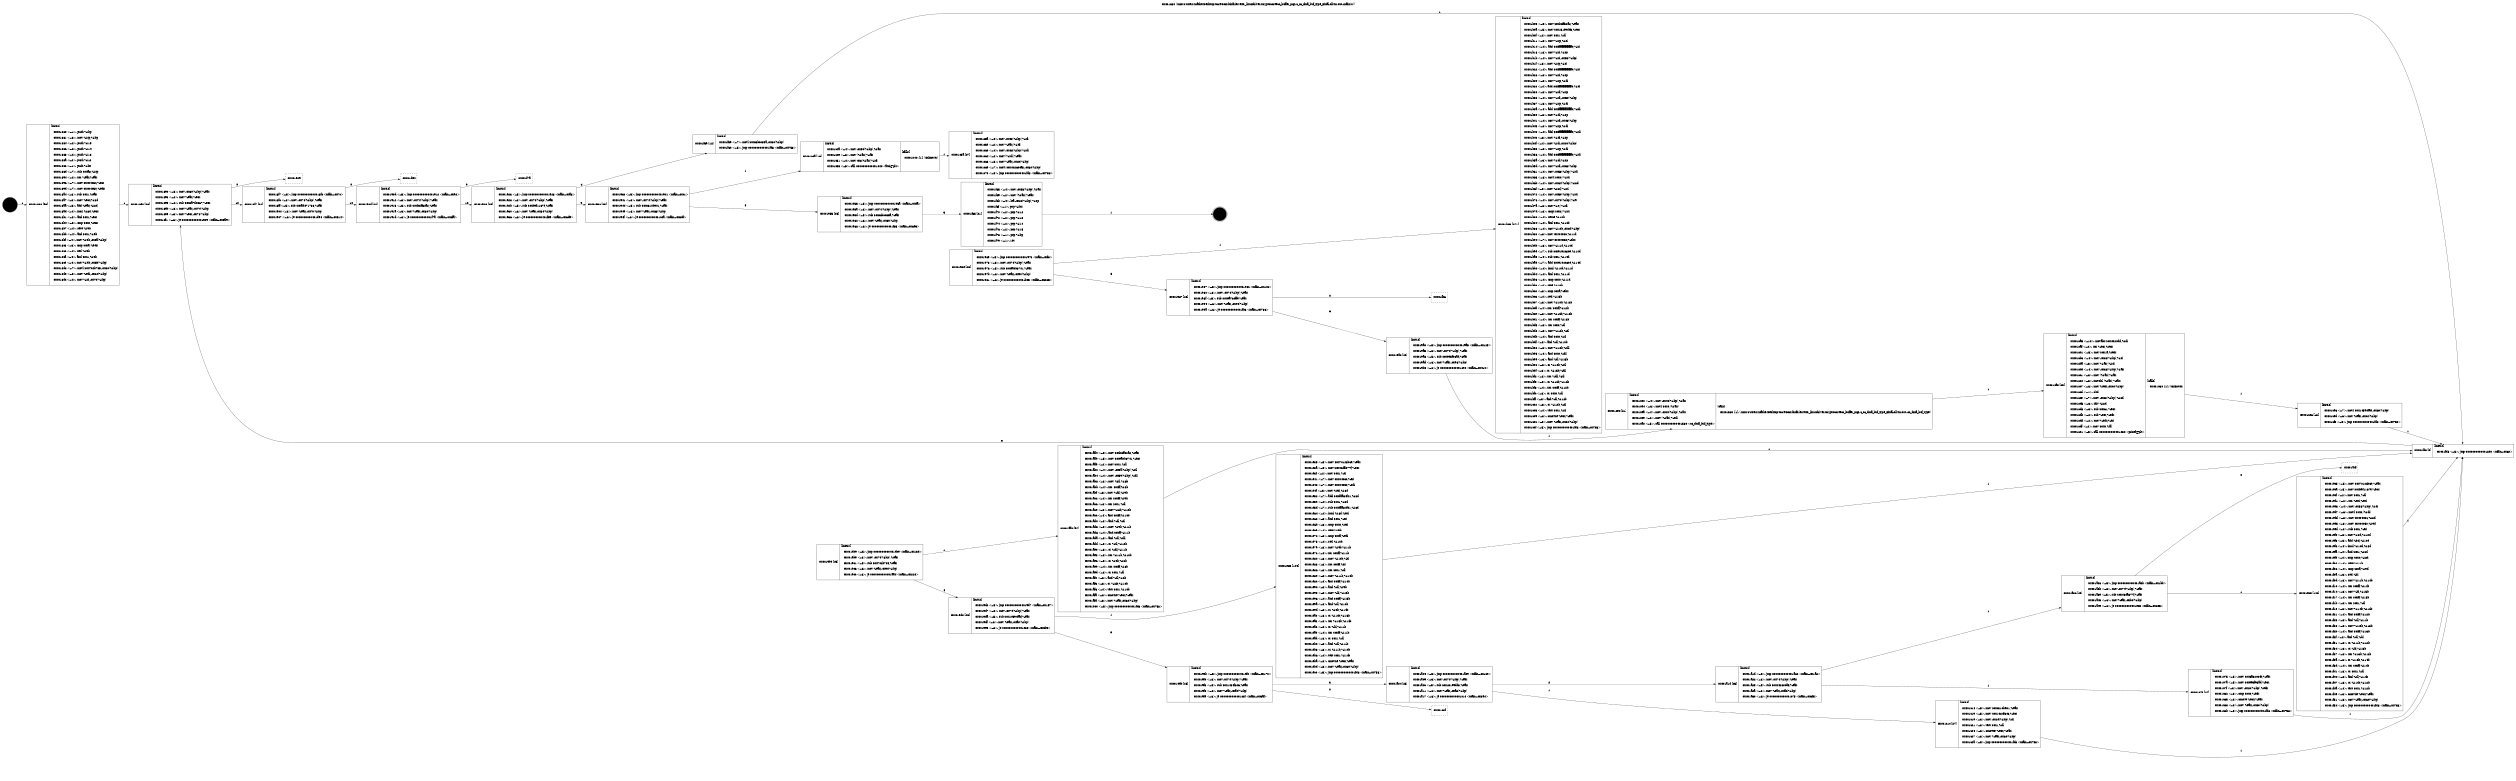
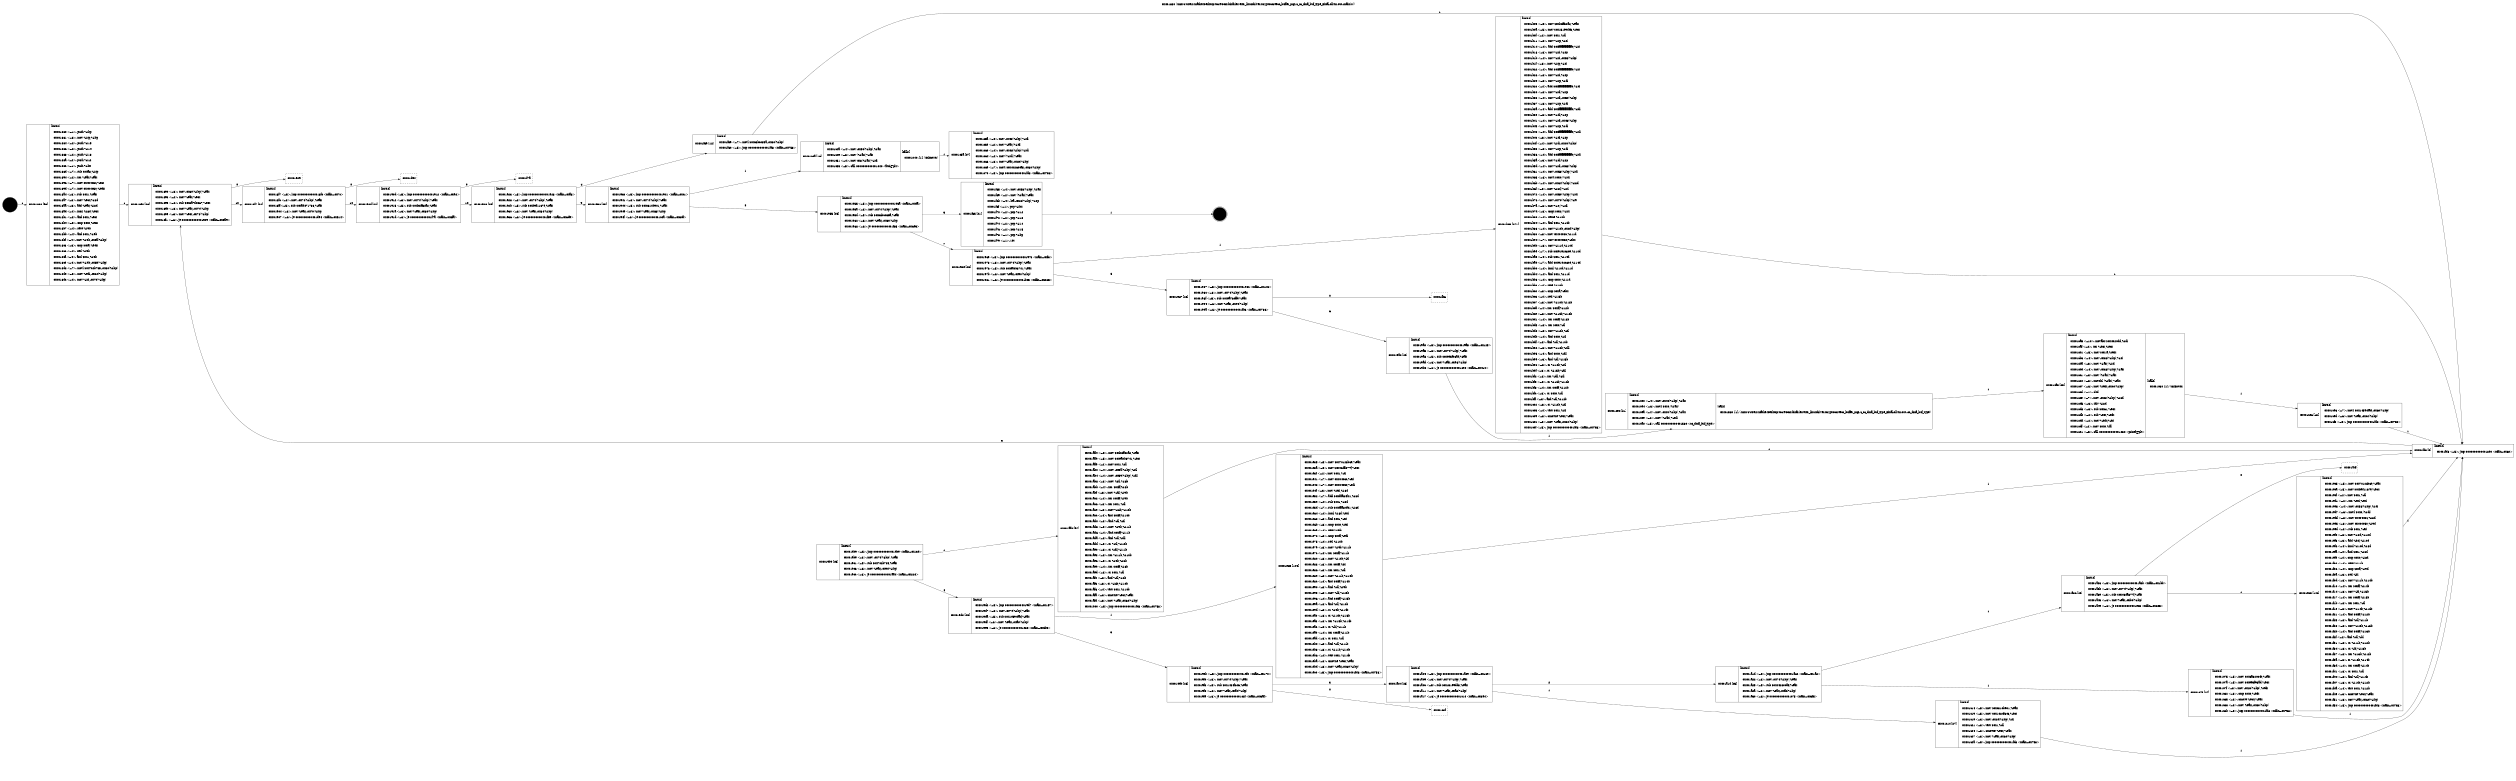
none -> (931, 241)
none -> (2083, 276)
